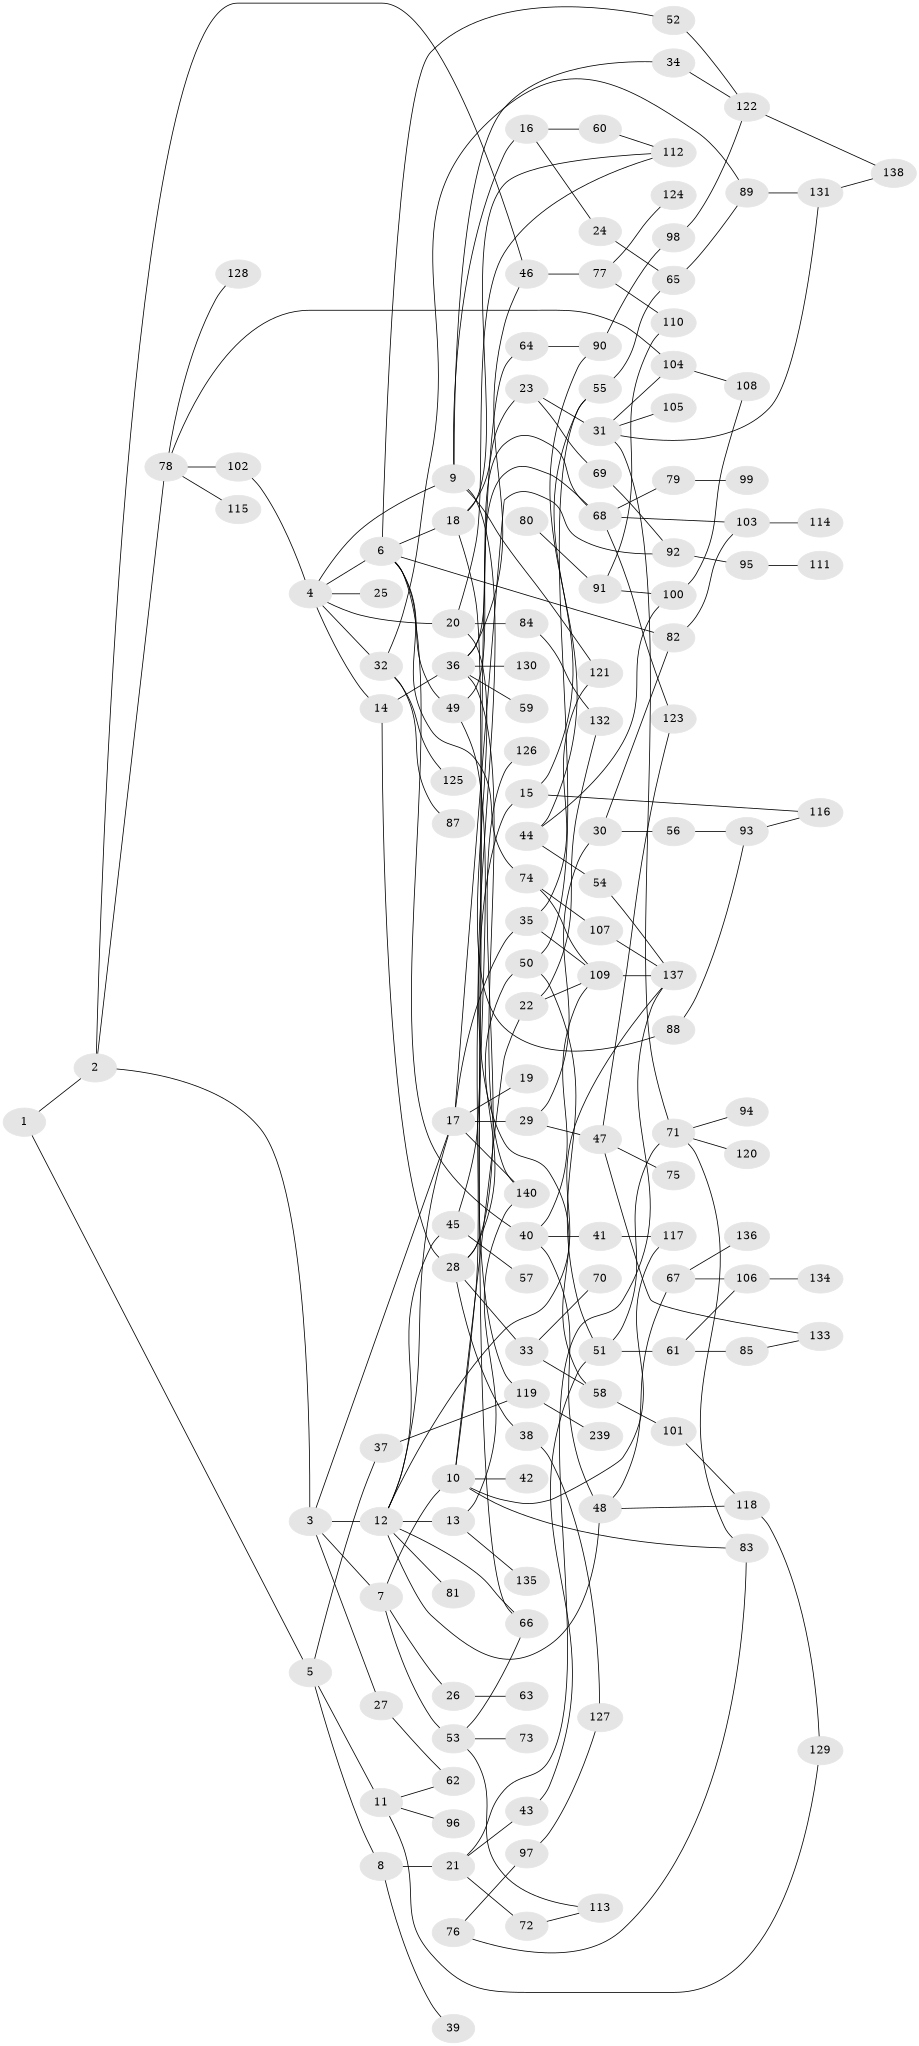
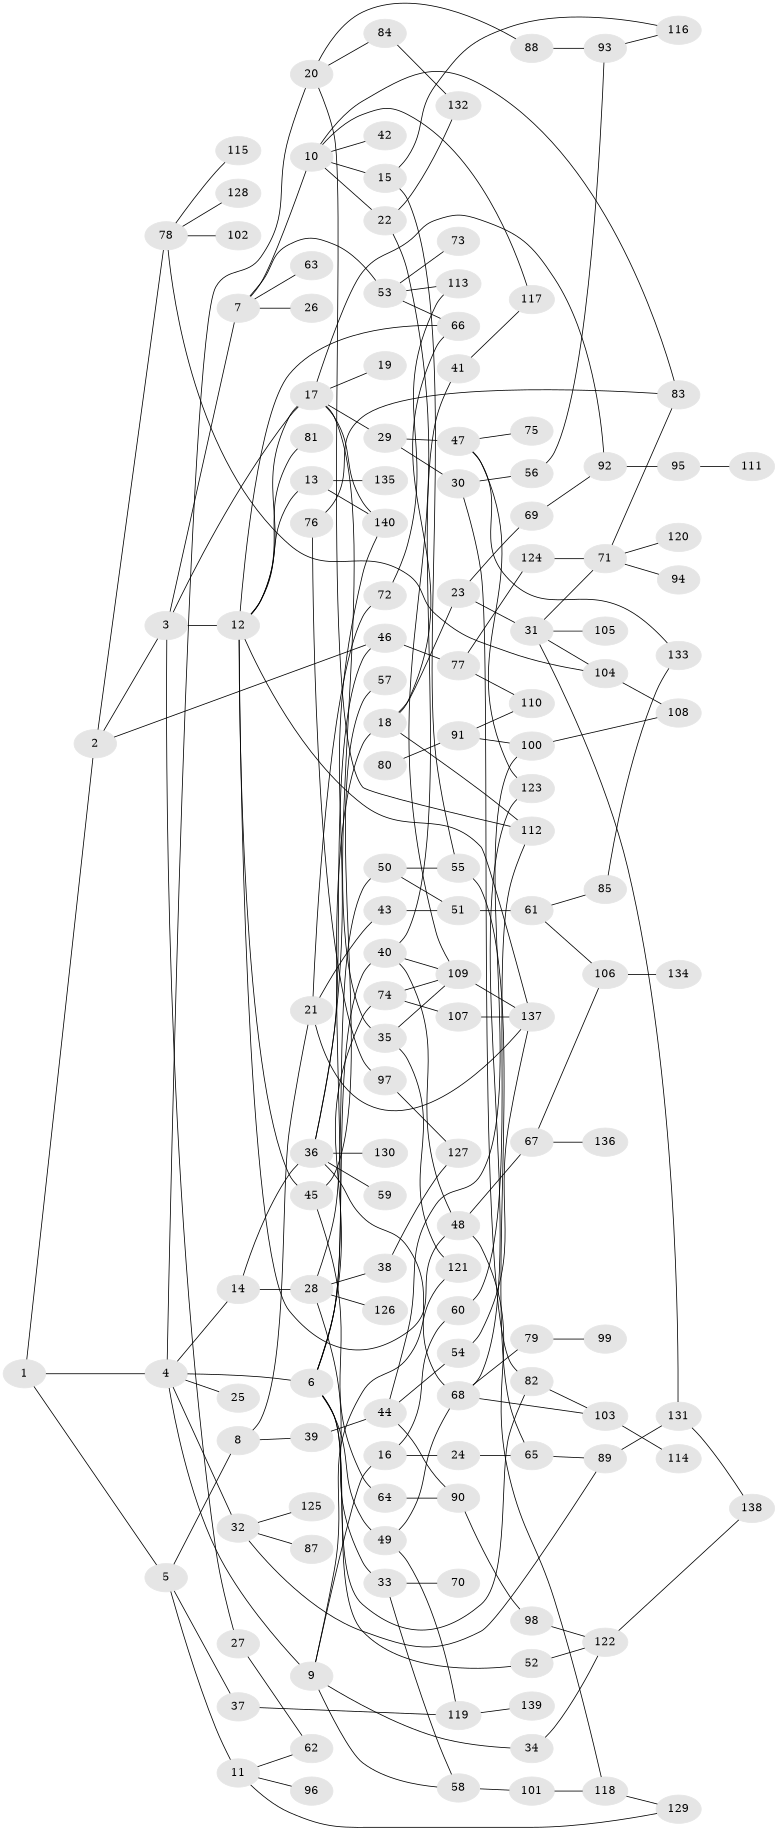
(283, 527) -> (95, 1374)
(636, 1242) -> (569, 559)
none -> (353, 1424)
(600, 1436) -> (532, 1706)
(484, 1696) -> (275, 287)
